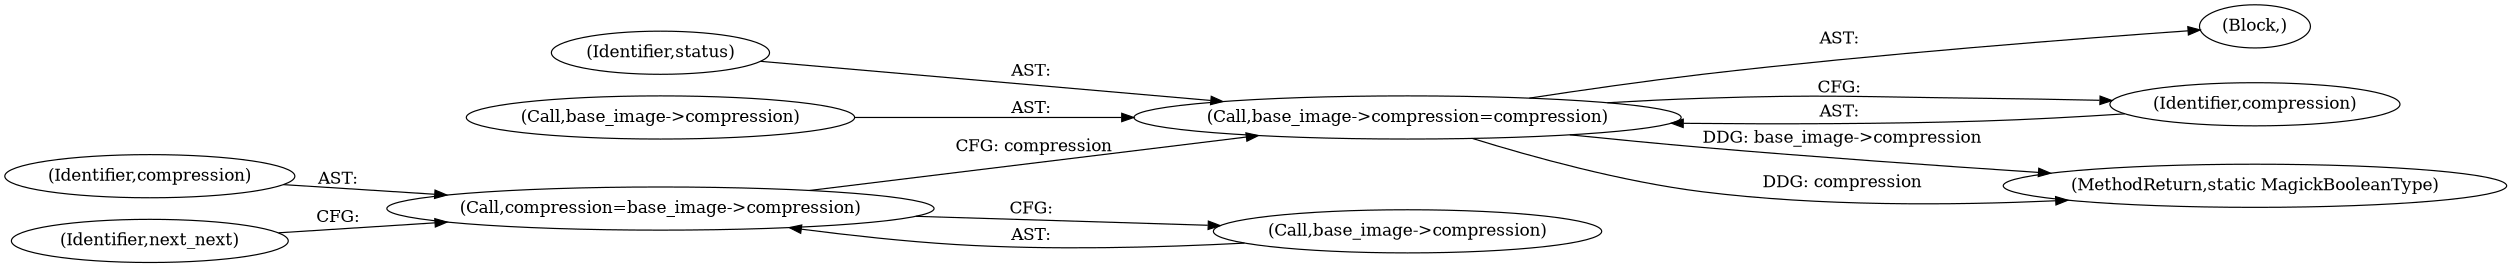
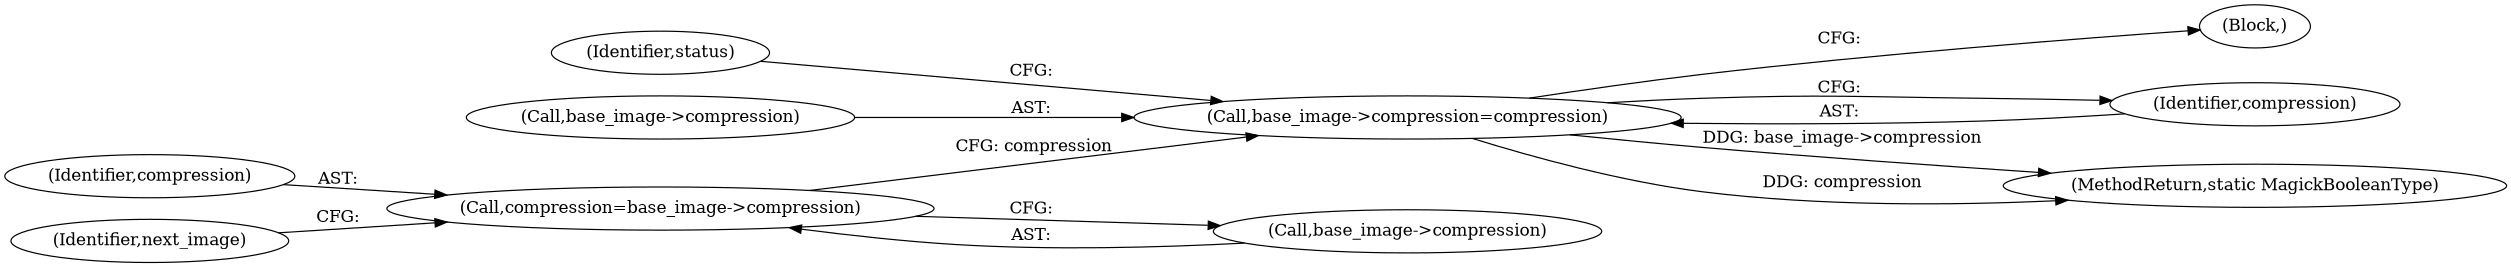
(1842, 39) -> (1842, 39)
(1034, 71) -> (1034, 71)
(150, 241) -> (150, 241)
